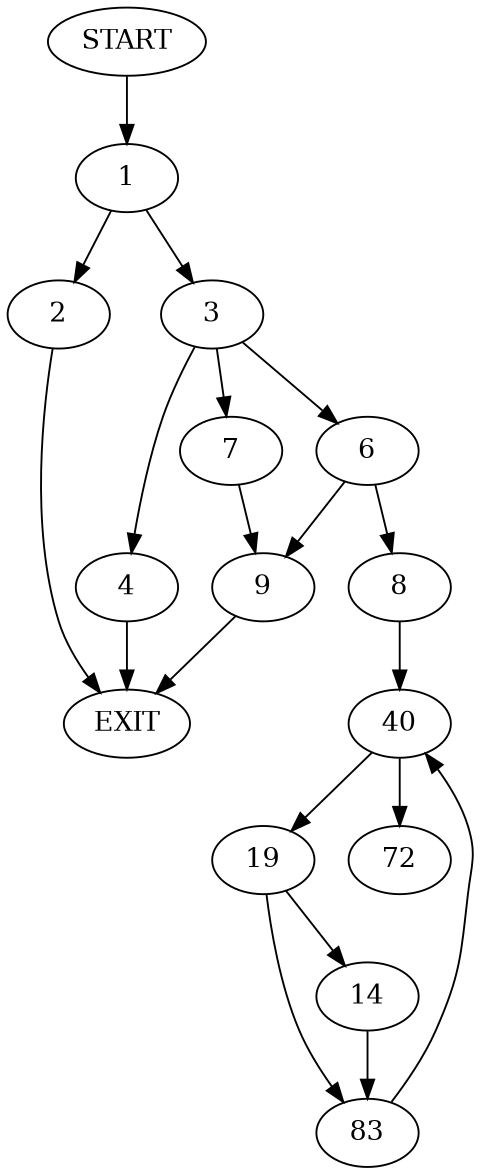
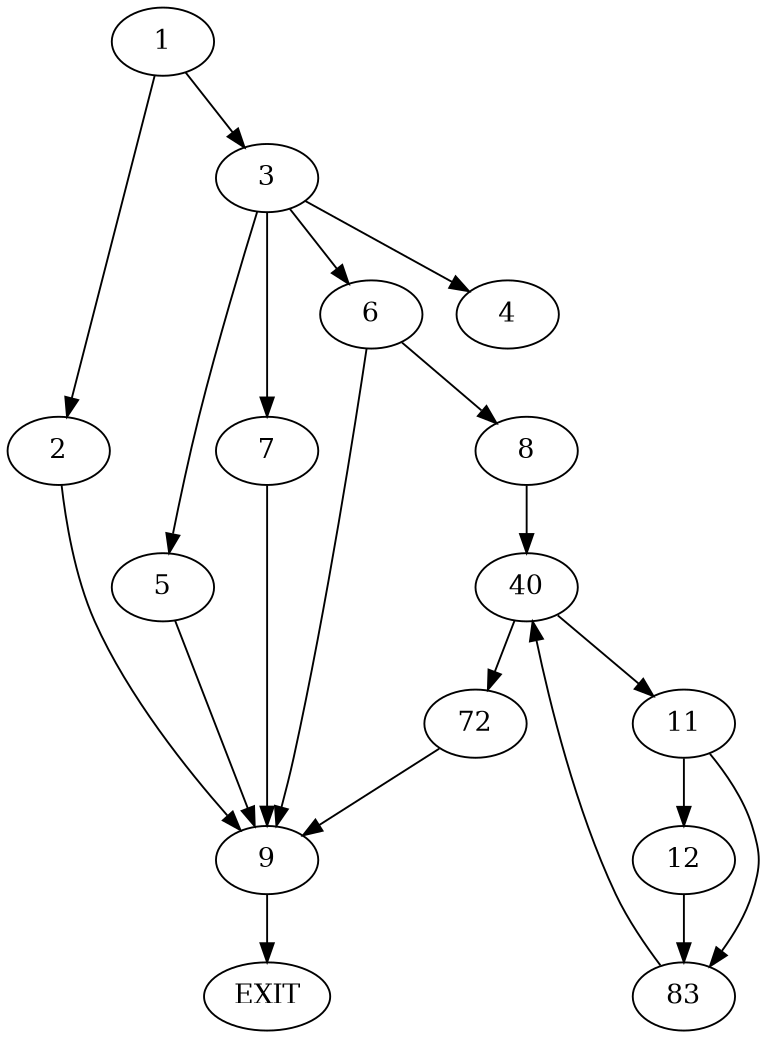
(127, 42) -> none
(42, 517) -> (116, 664)
none -> (163, 587)
(127, 646) -> none
none -> (379, 787)
(263, 860) -> (684, 724)
(368, 996) -> (684, 860)
